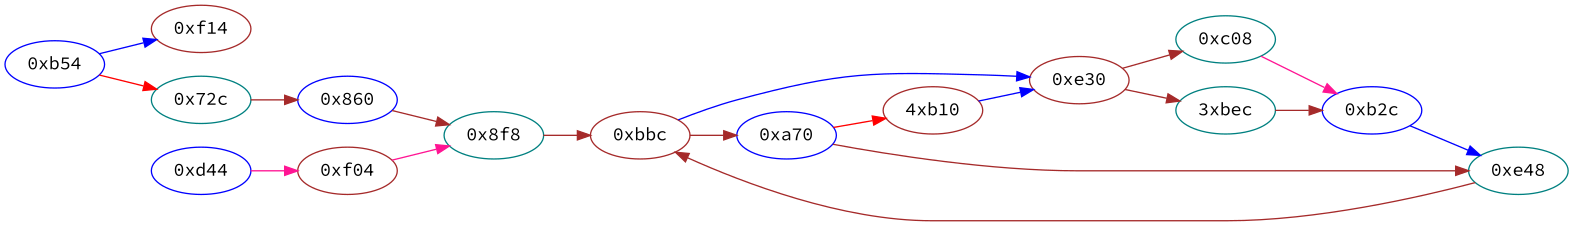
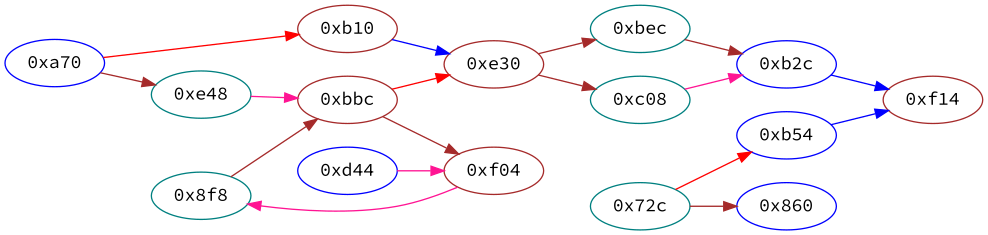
(845, 77) -> (414, 84)
(121, 80) -> (707, 174)
(933, 110) -> (347, 29)
(1226, 110) -> (640, 29)
(414, 116) -> none
(707, 135) -> (415, 132)
(1439, 138) -> (853, 80)
(1078, 221) -> (268, 97)
